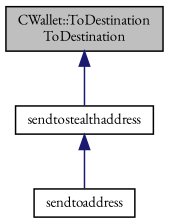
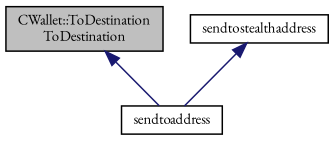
(84, 86) -> (138, 84)
